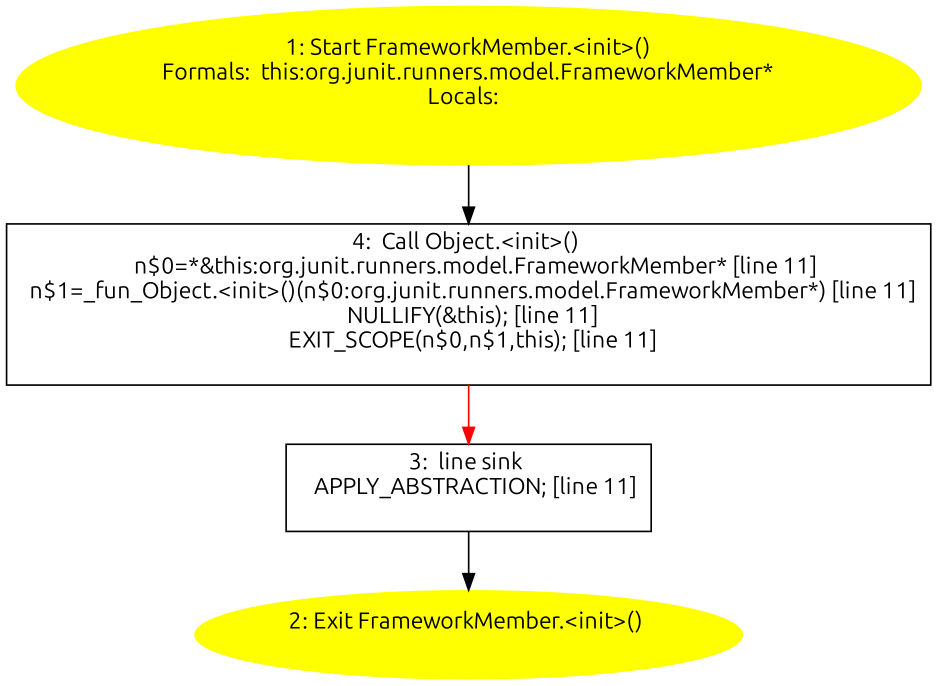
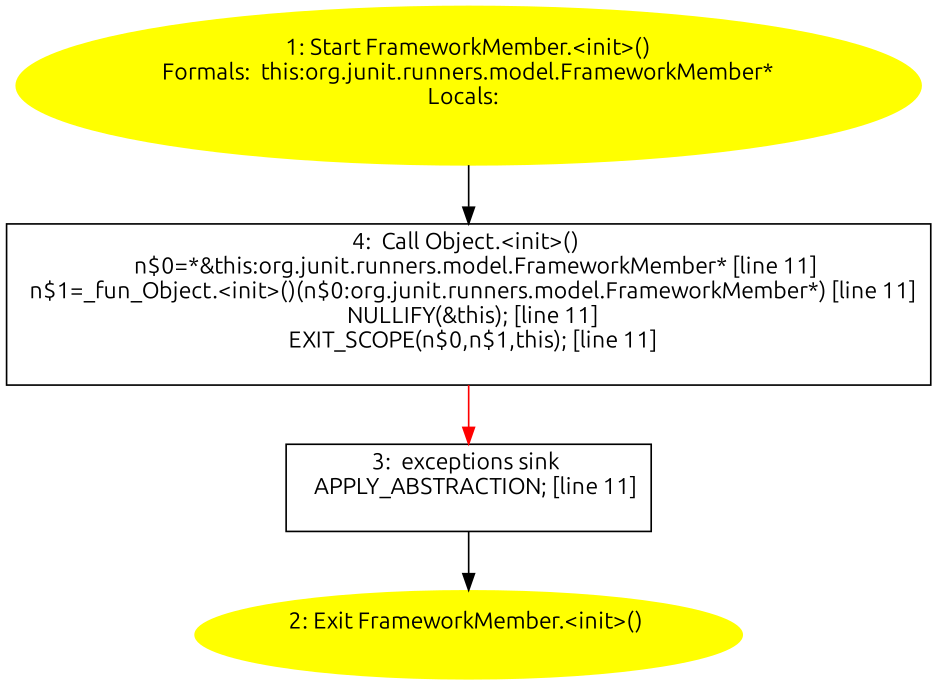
(469, 488) -> (469, 488)
